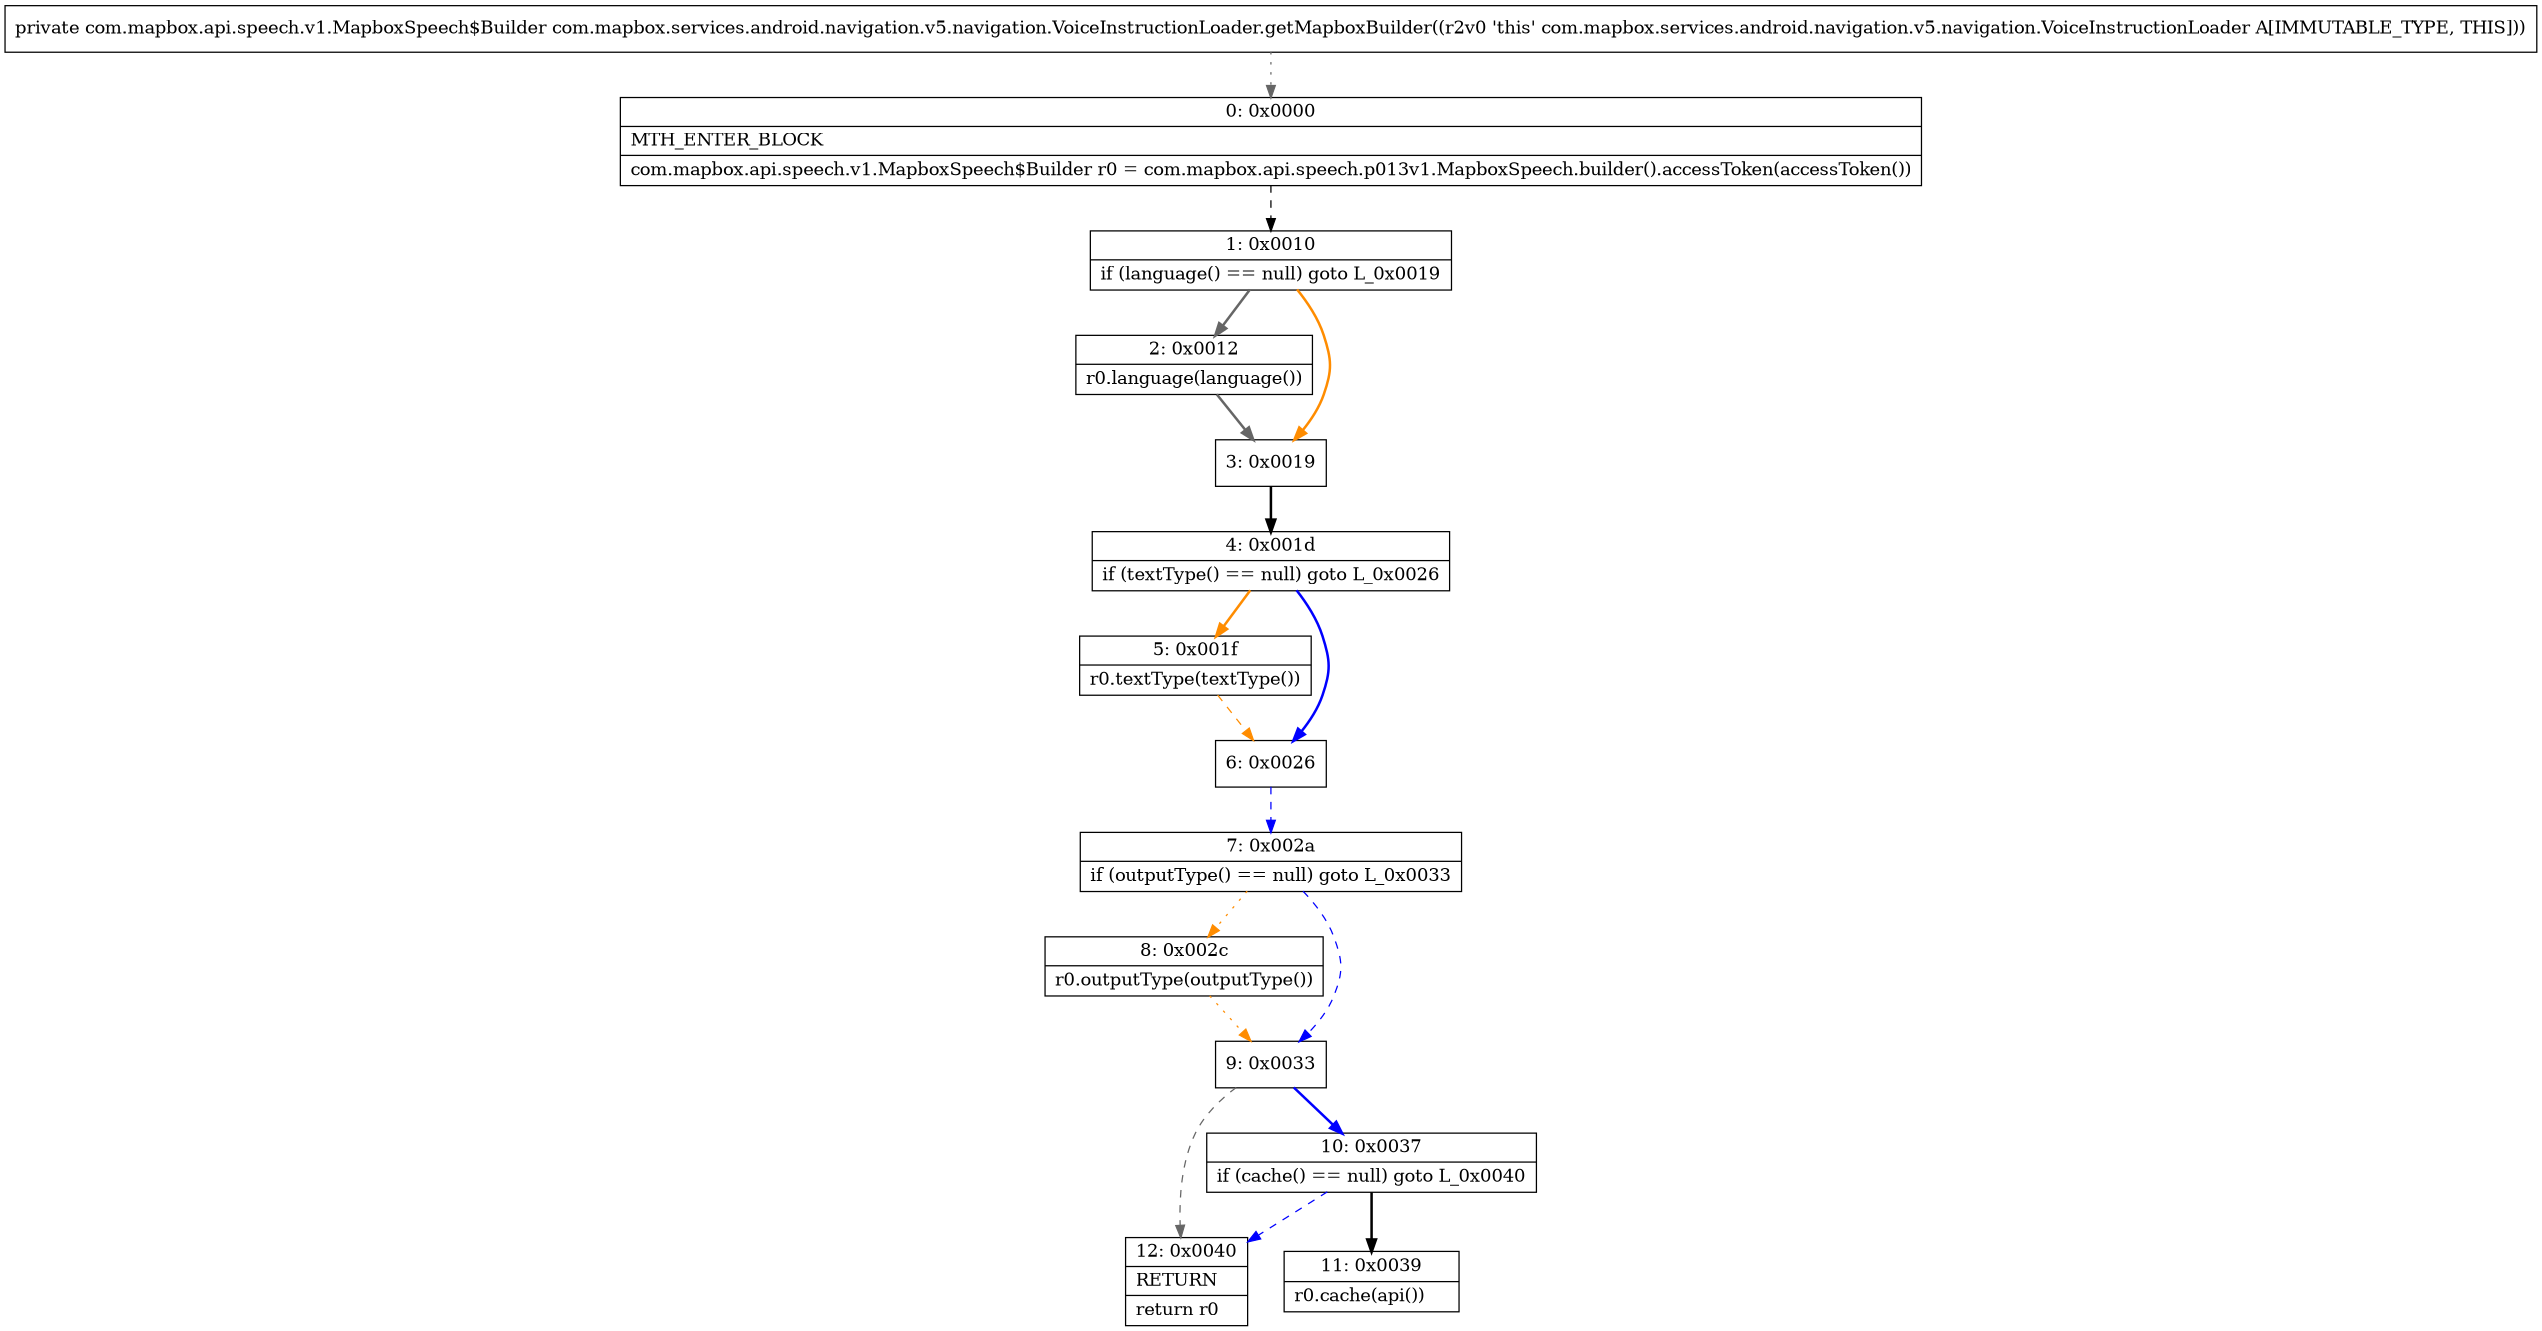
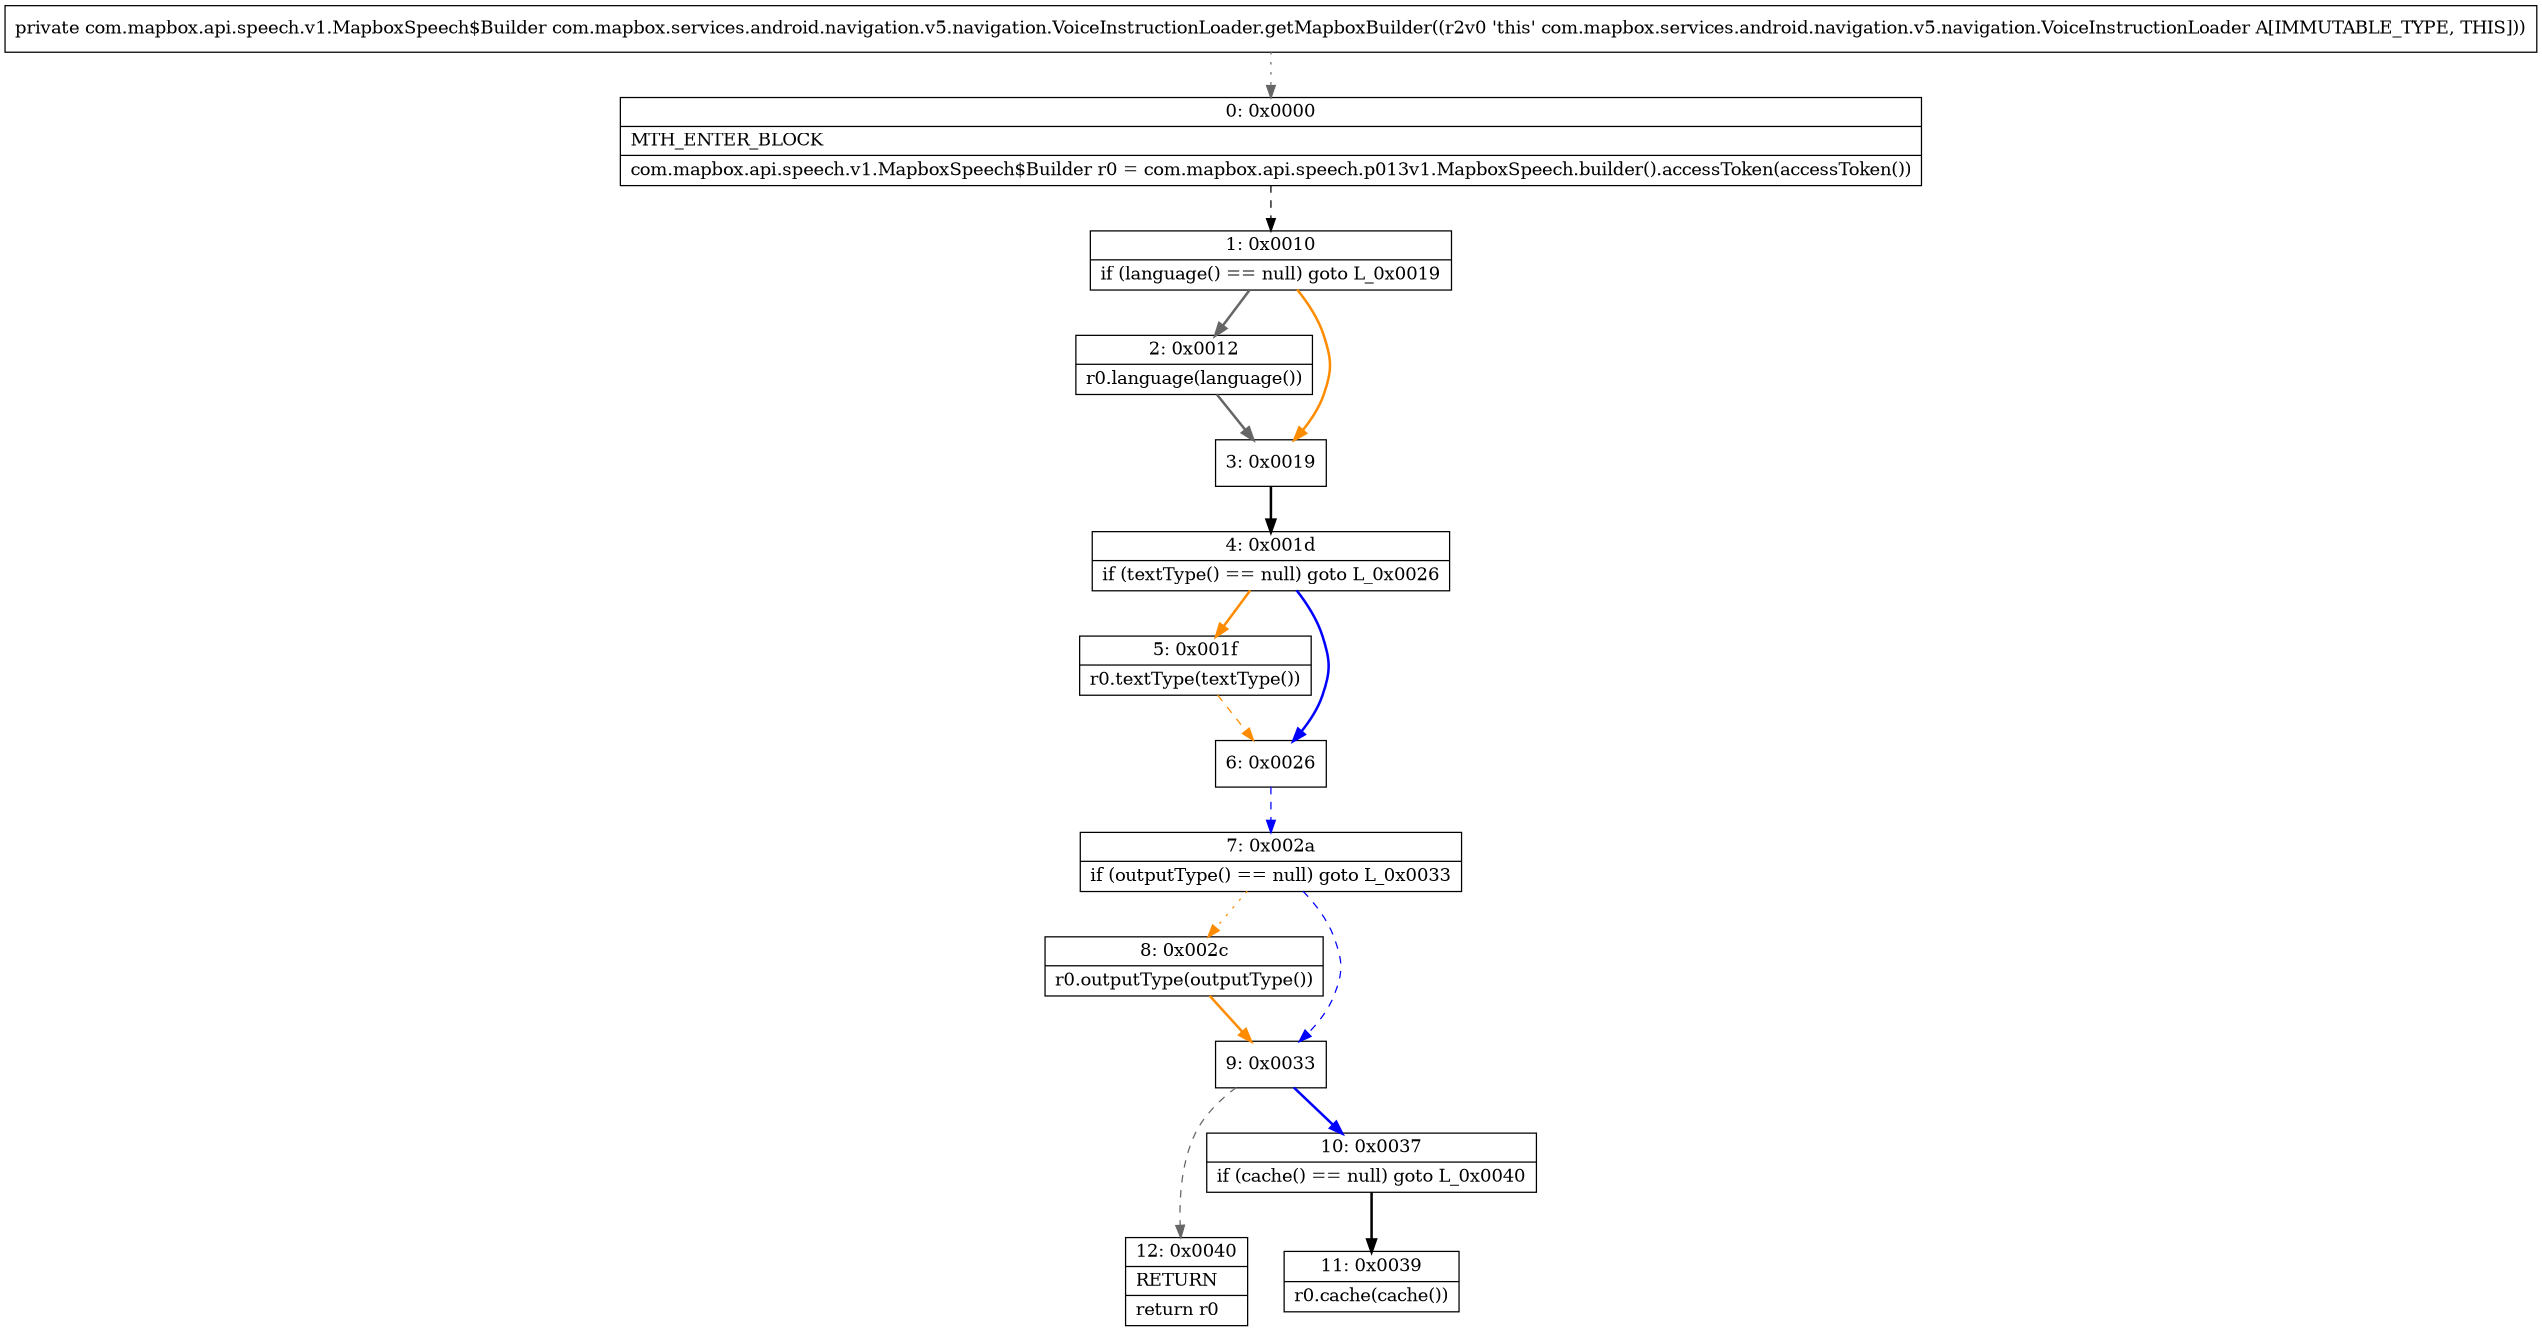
(1226, 1014) -> (1226, 1014)
(1293, 1213) -> none
(1360, 1296) -> (1372, 1296)
